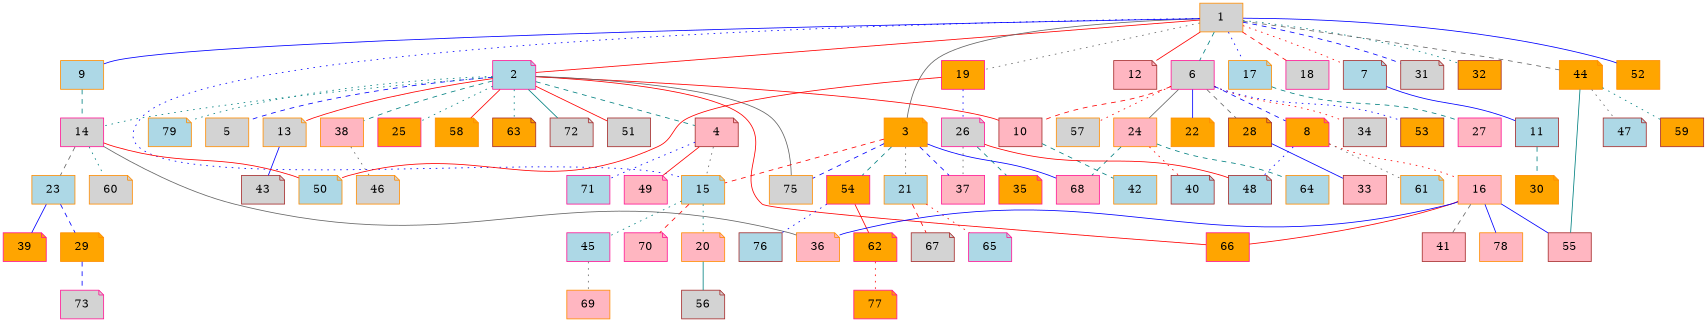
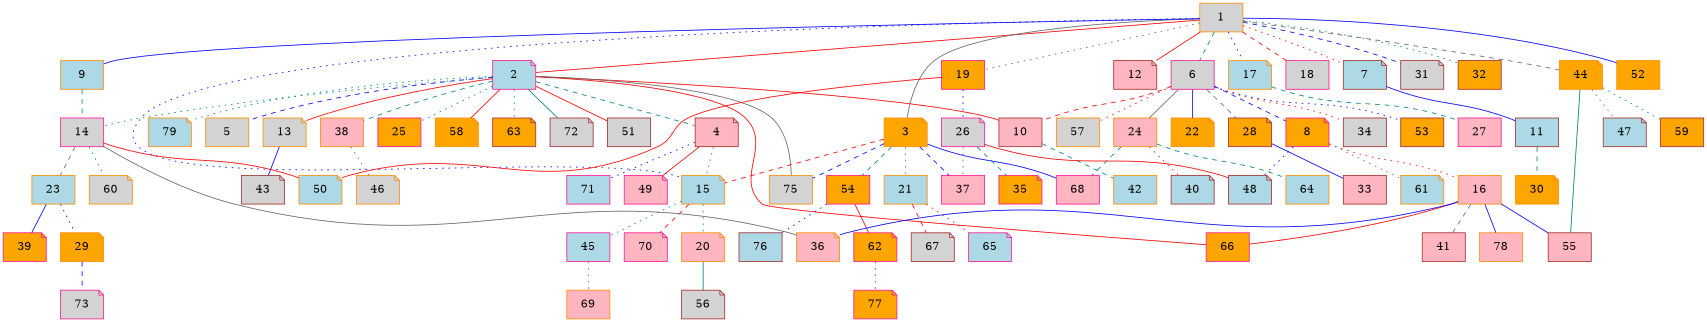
(68, 219) -> (68, 219)
